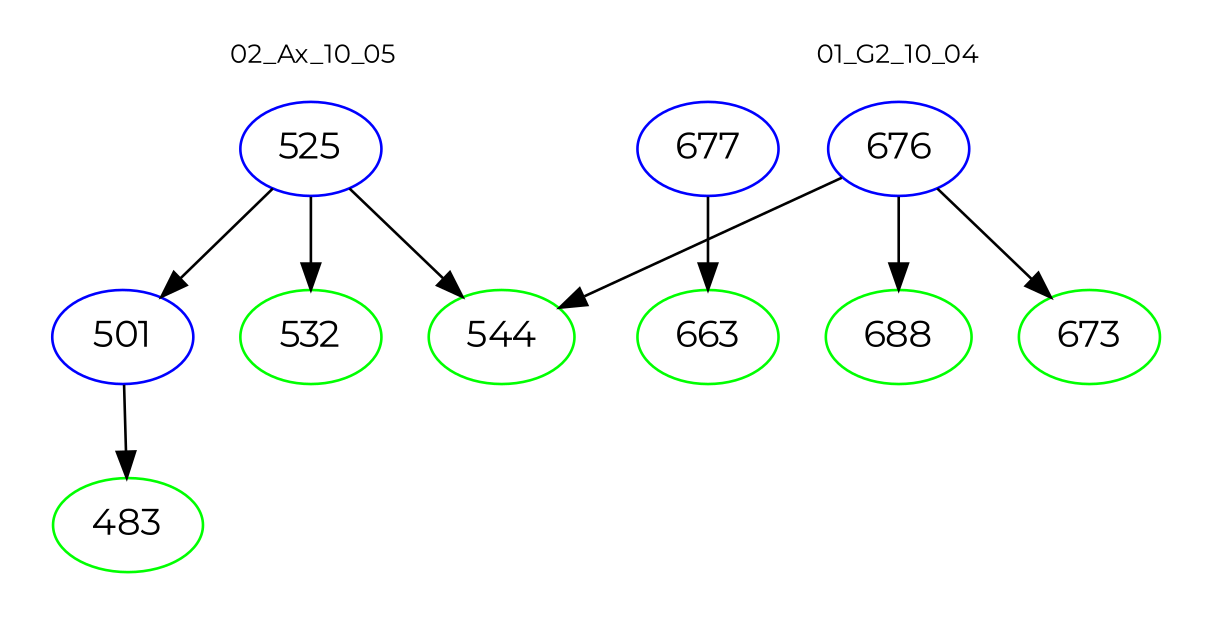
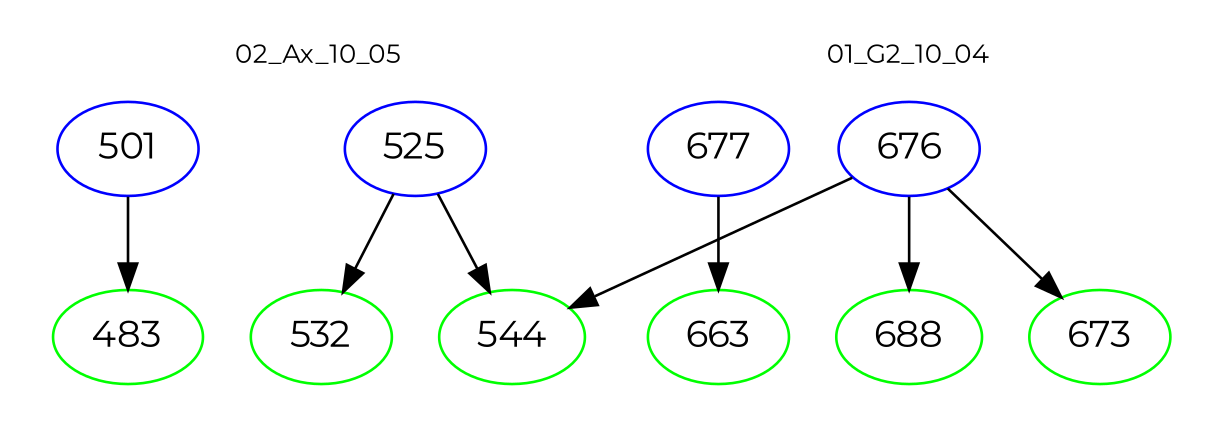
(226, 234) -> none
